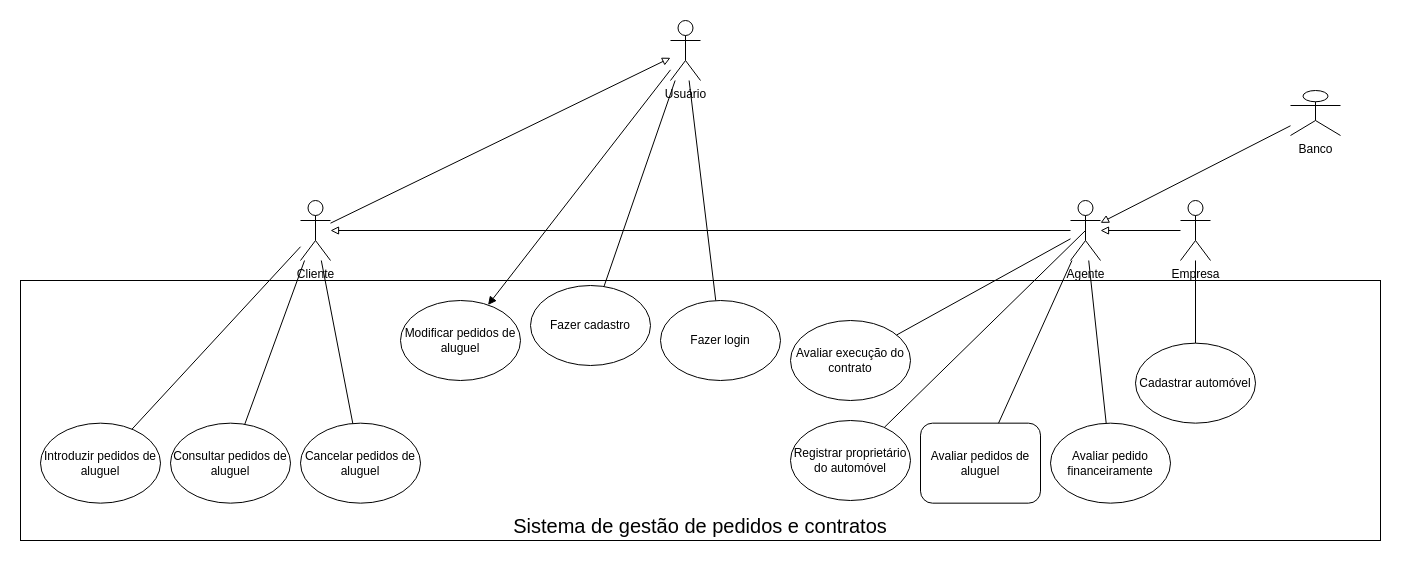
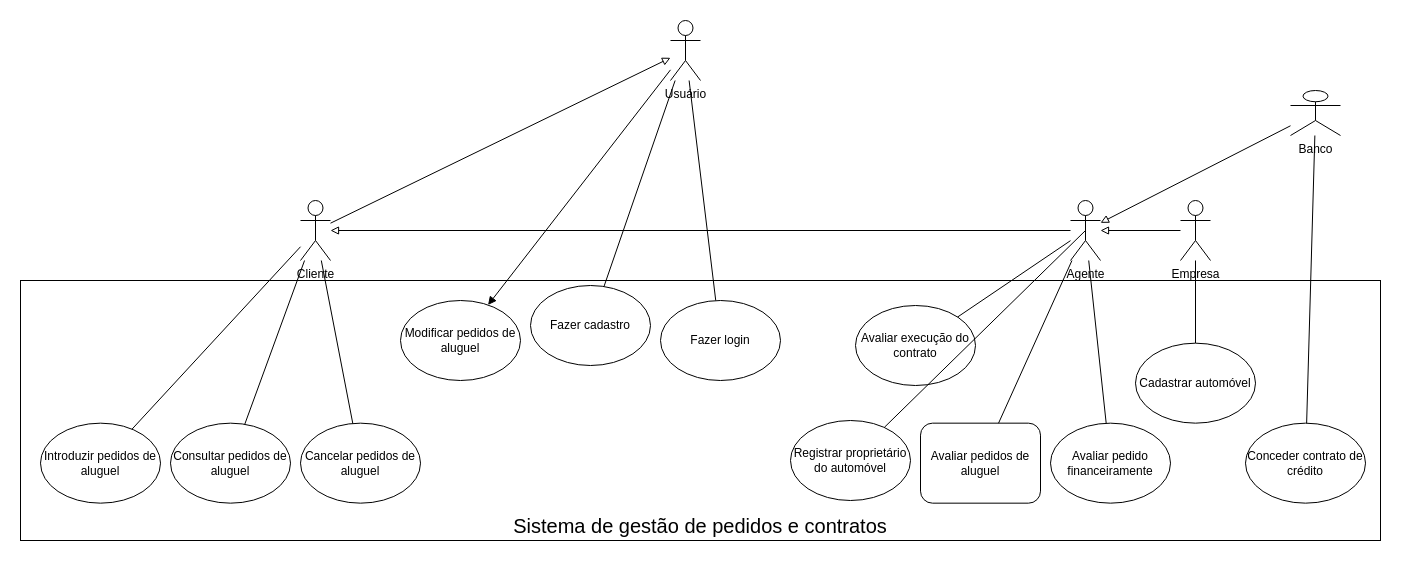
none -> (1311, 279)
(851, 361) -> (916, 346)
none -> (1306, 463)
